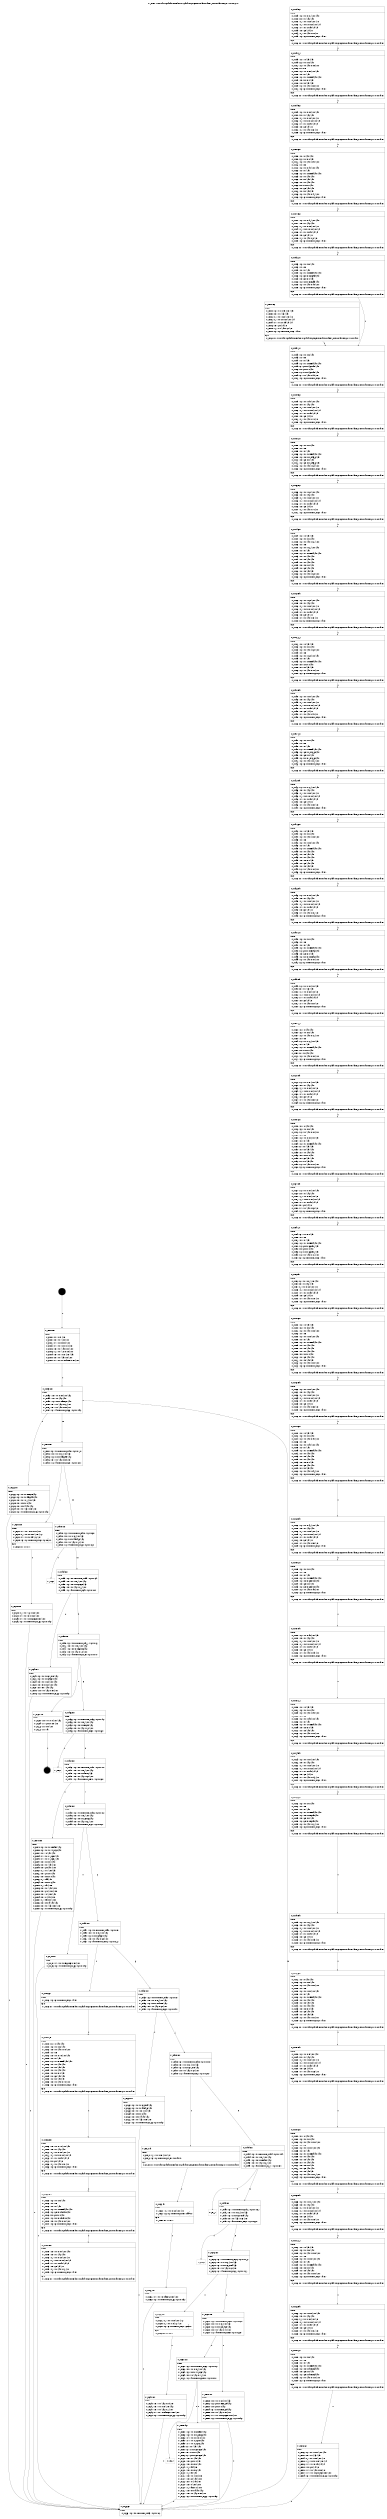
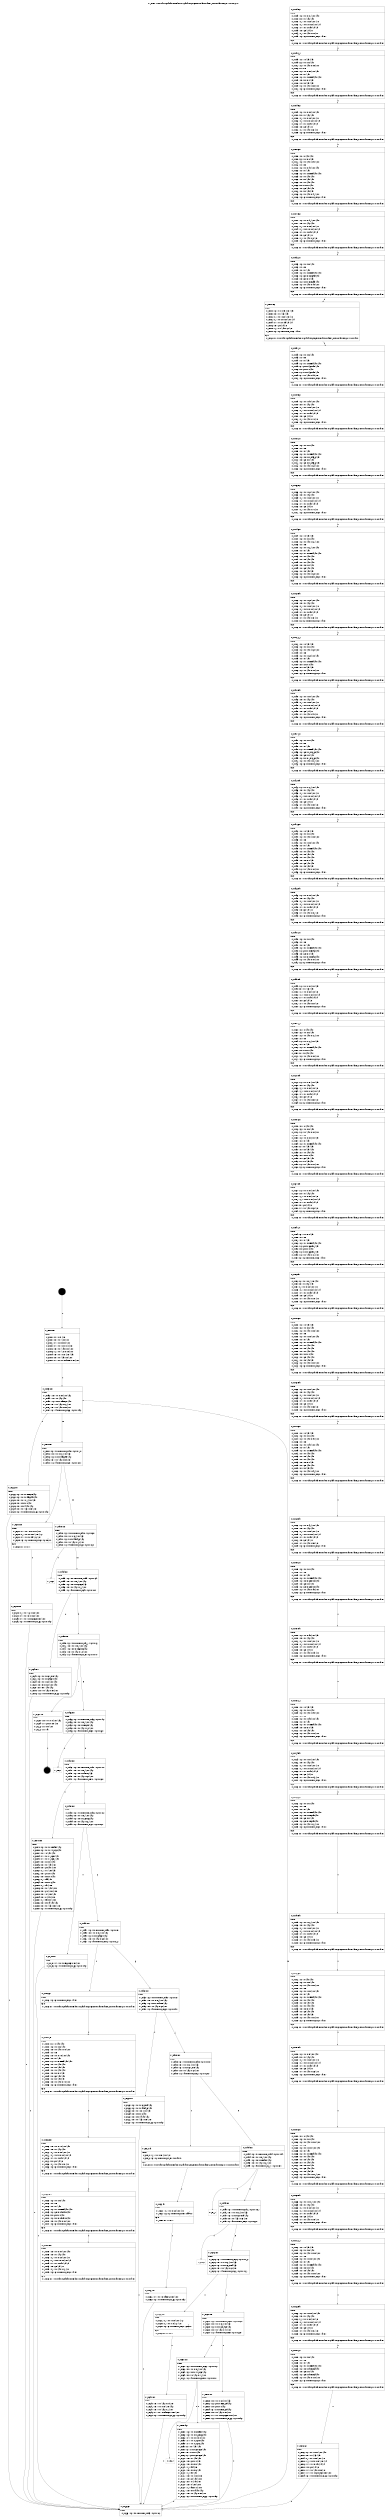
(365, 321) -> (324, 299)
